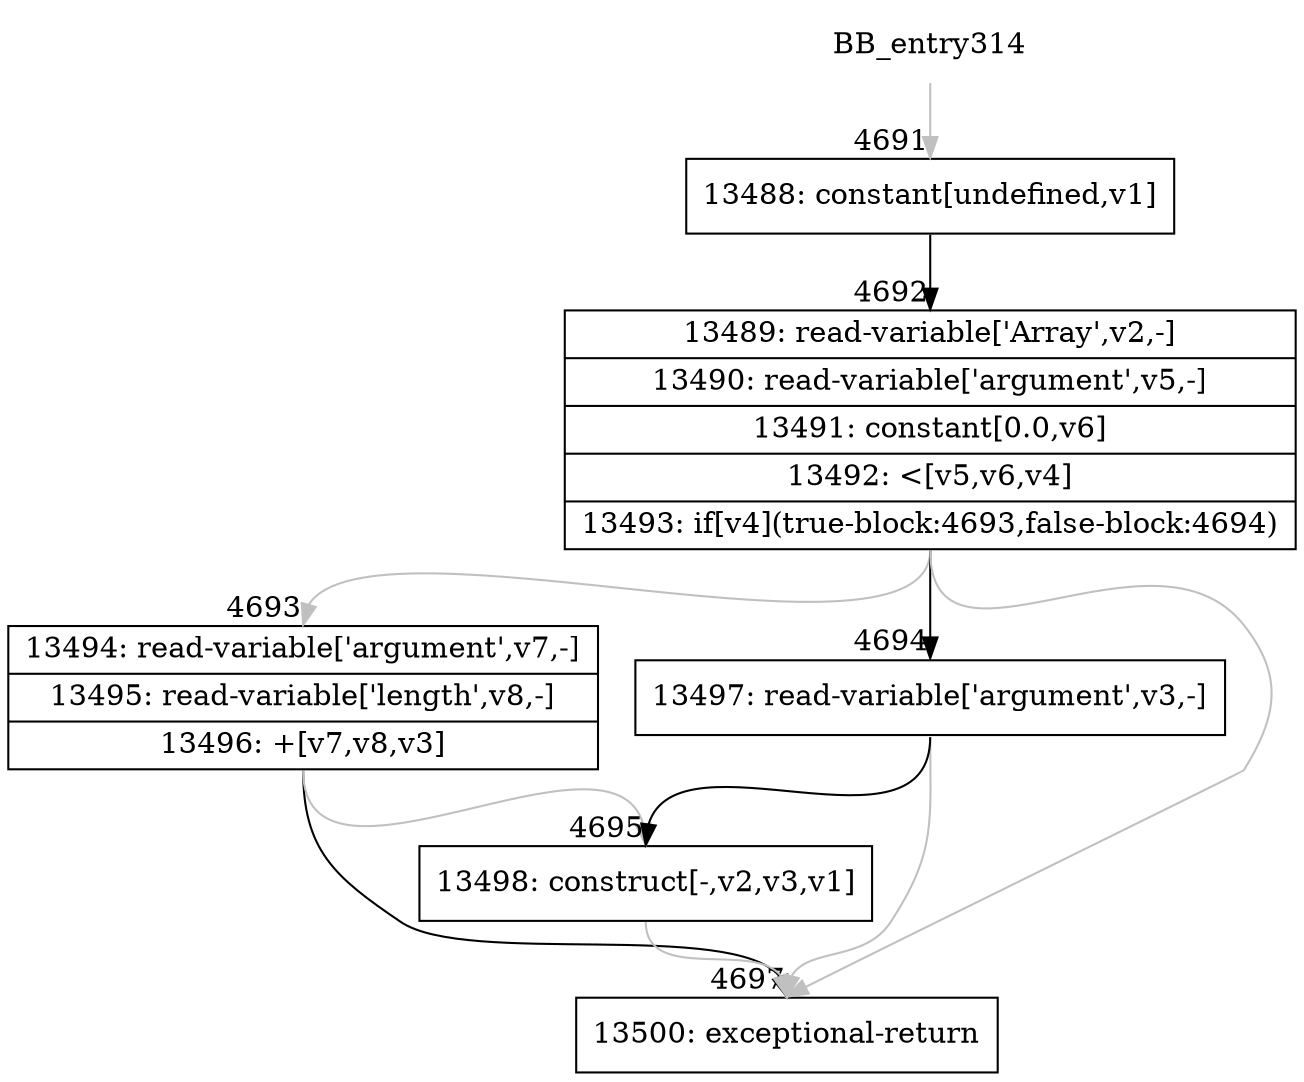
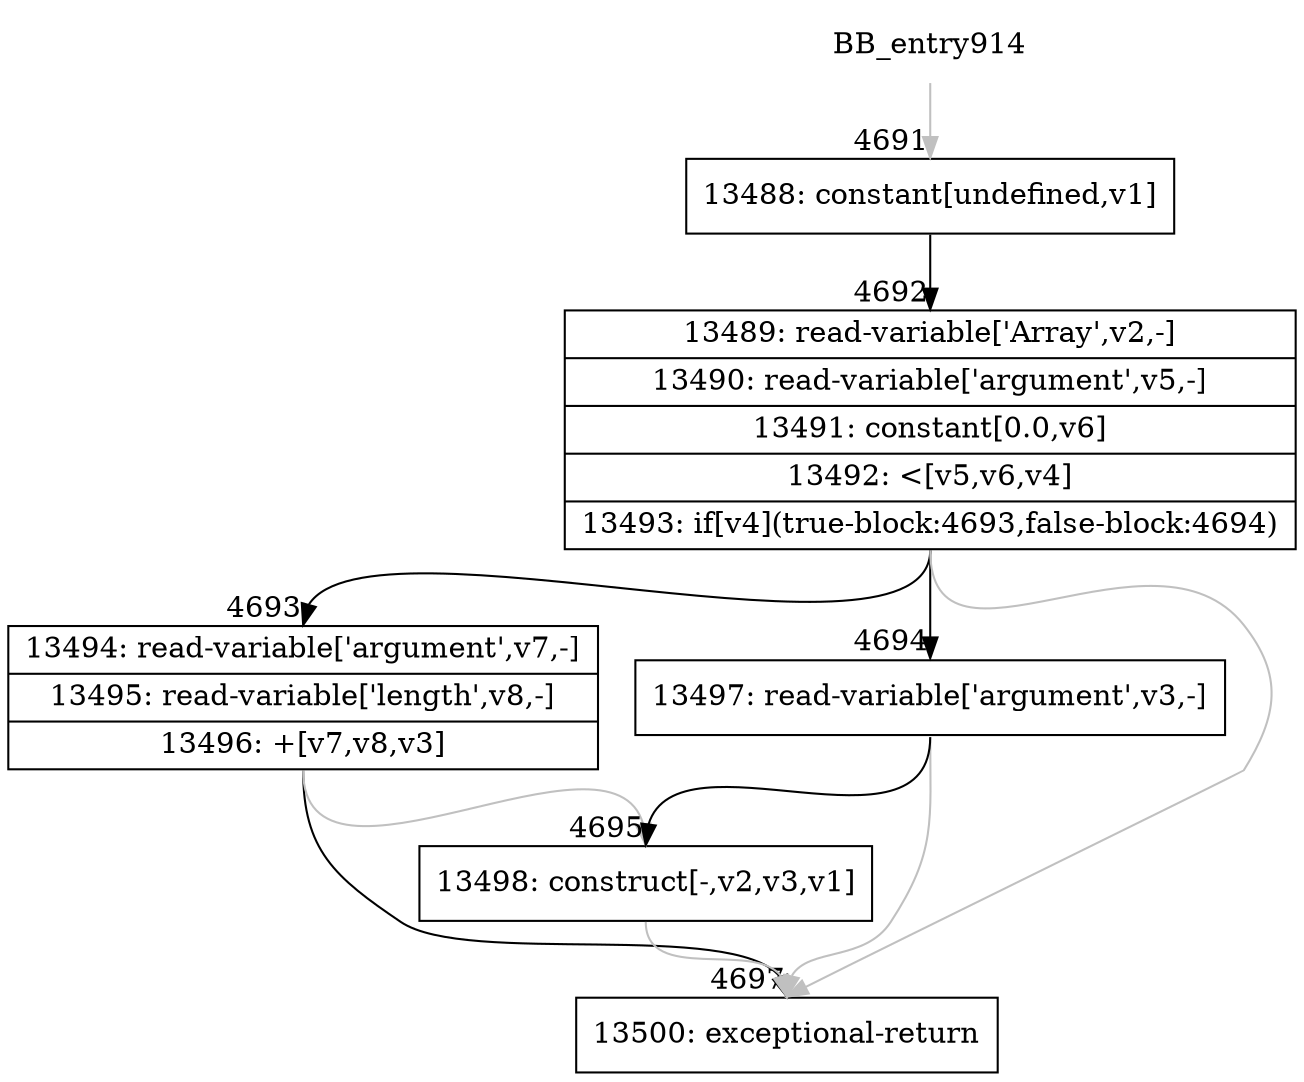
(930, 46) -> (930, 46)
(627, 589) -> (627, 589)
